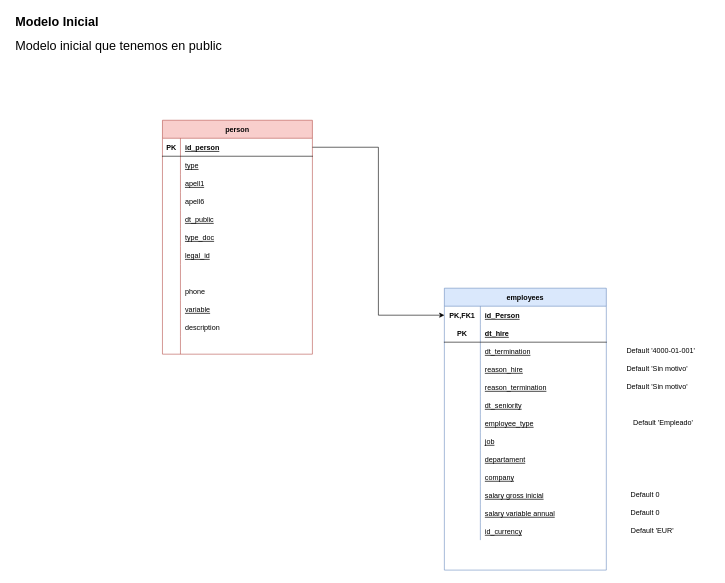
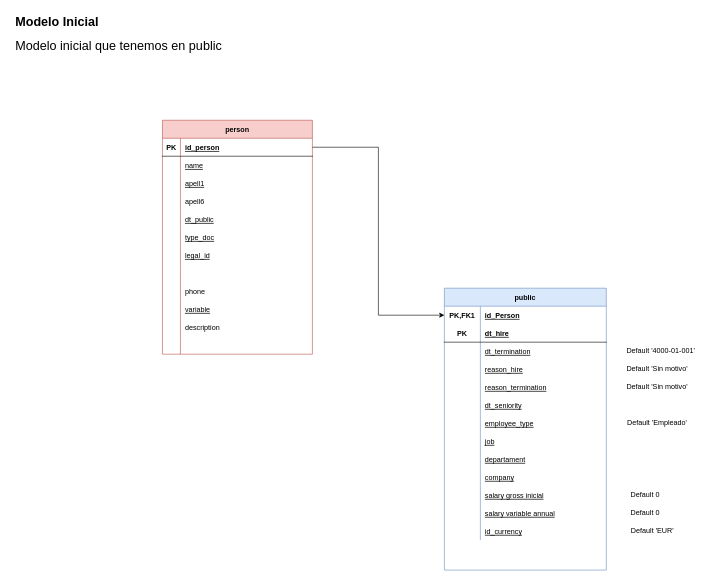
(193, 166) -> (193, 166)
(525, 298) -> (525, 298)
(663, 423) -> (657, 423)
